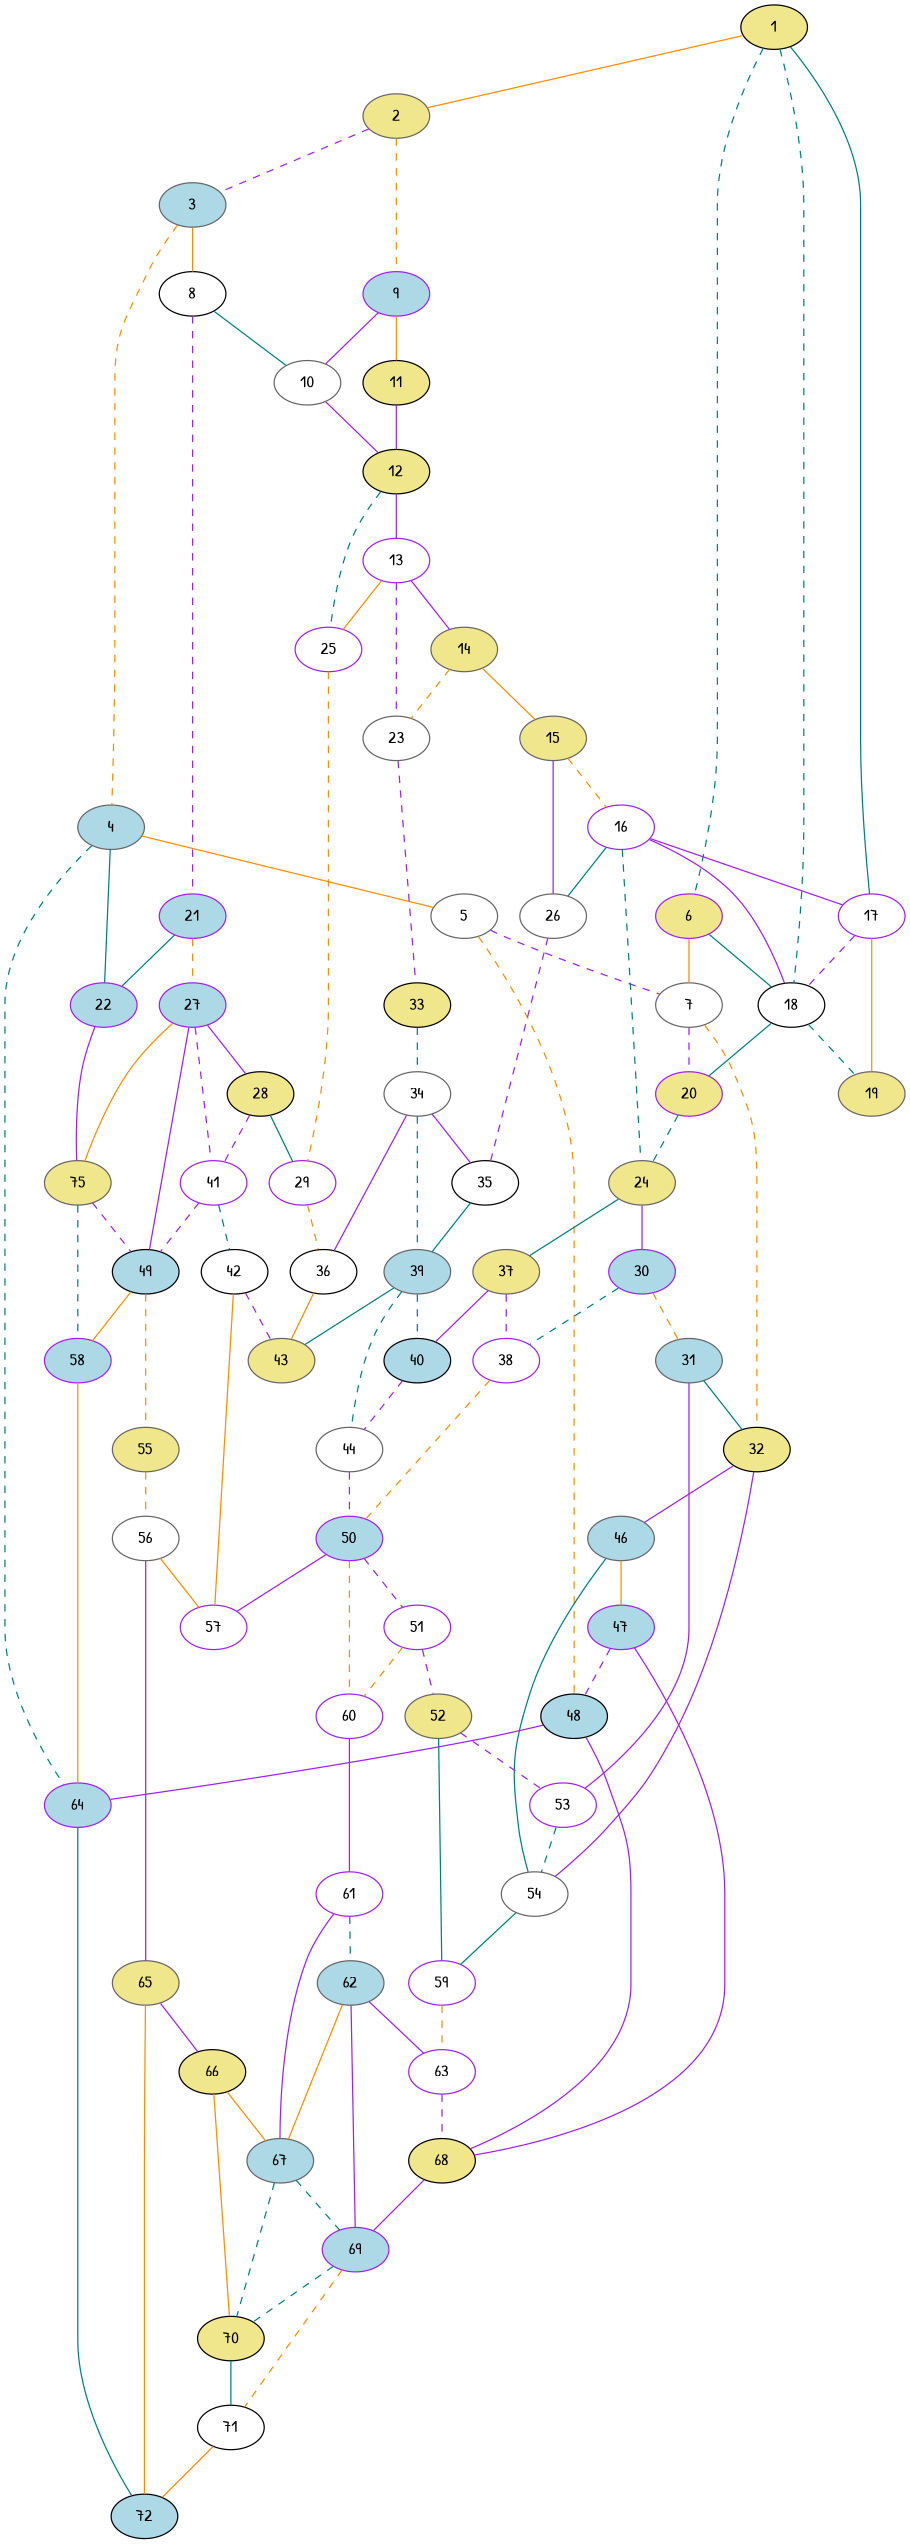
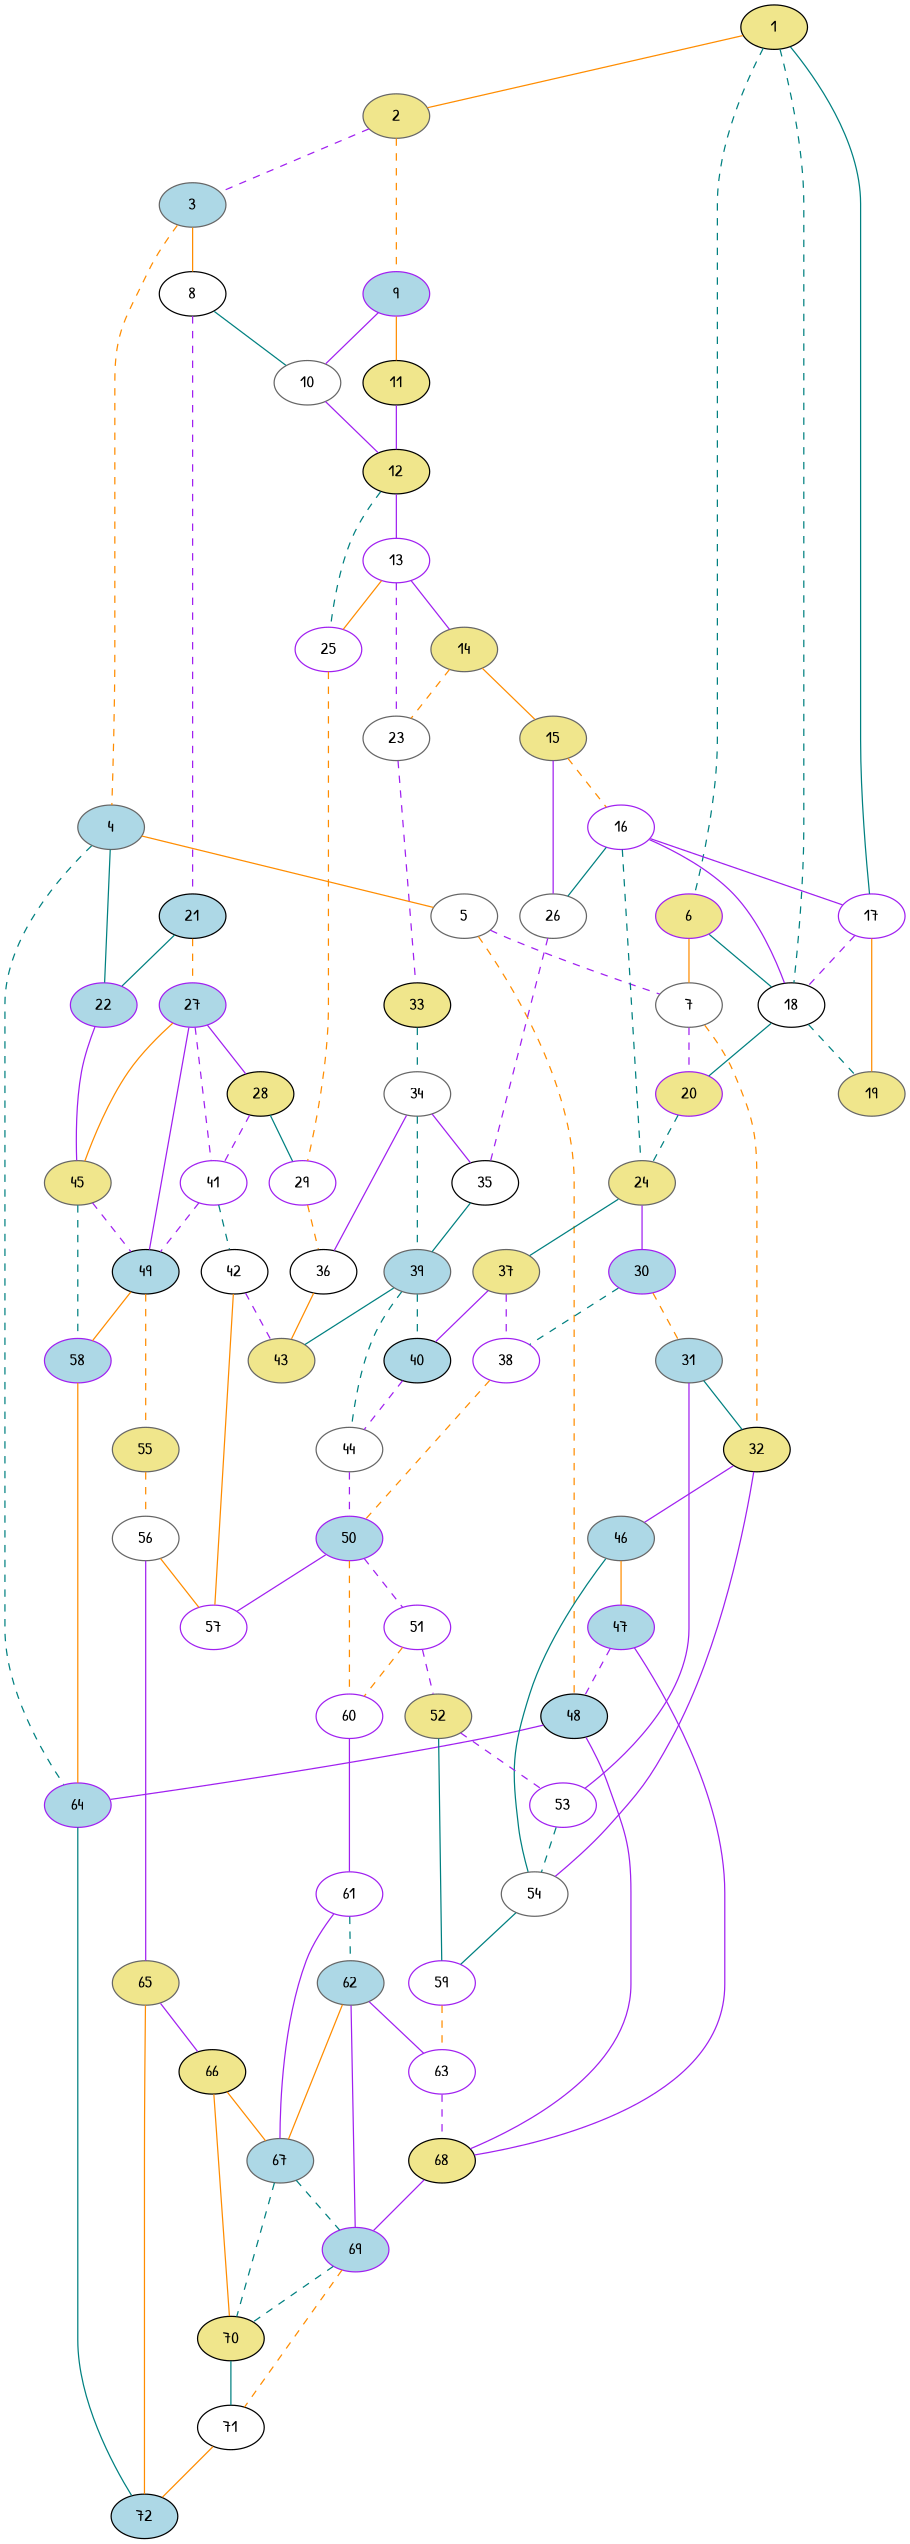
(193, 916) -> (193, 916)
(78, 1183) -> (78, 1183)
